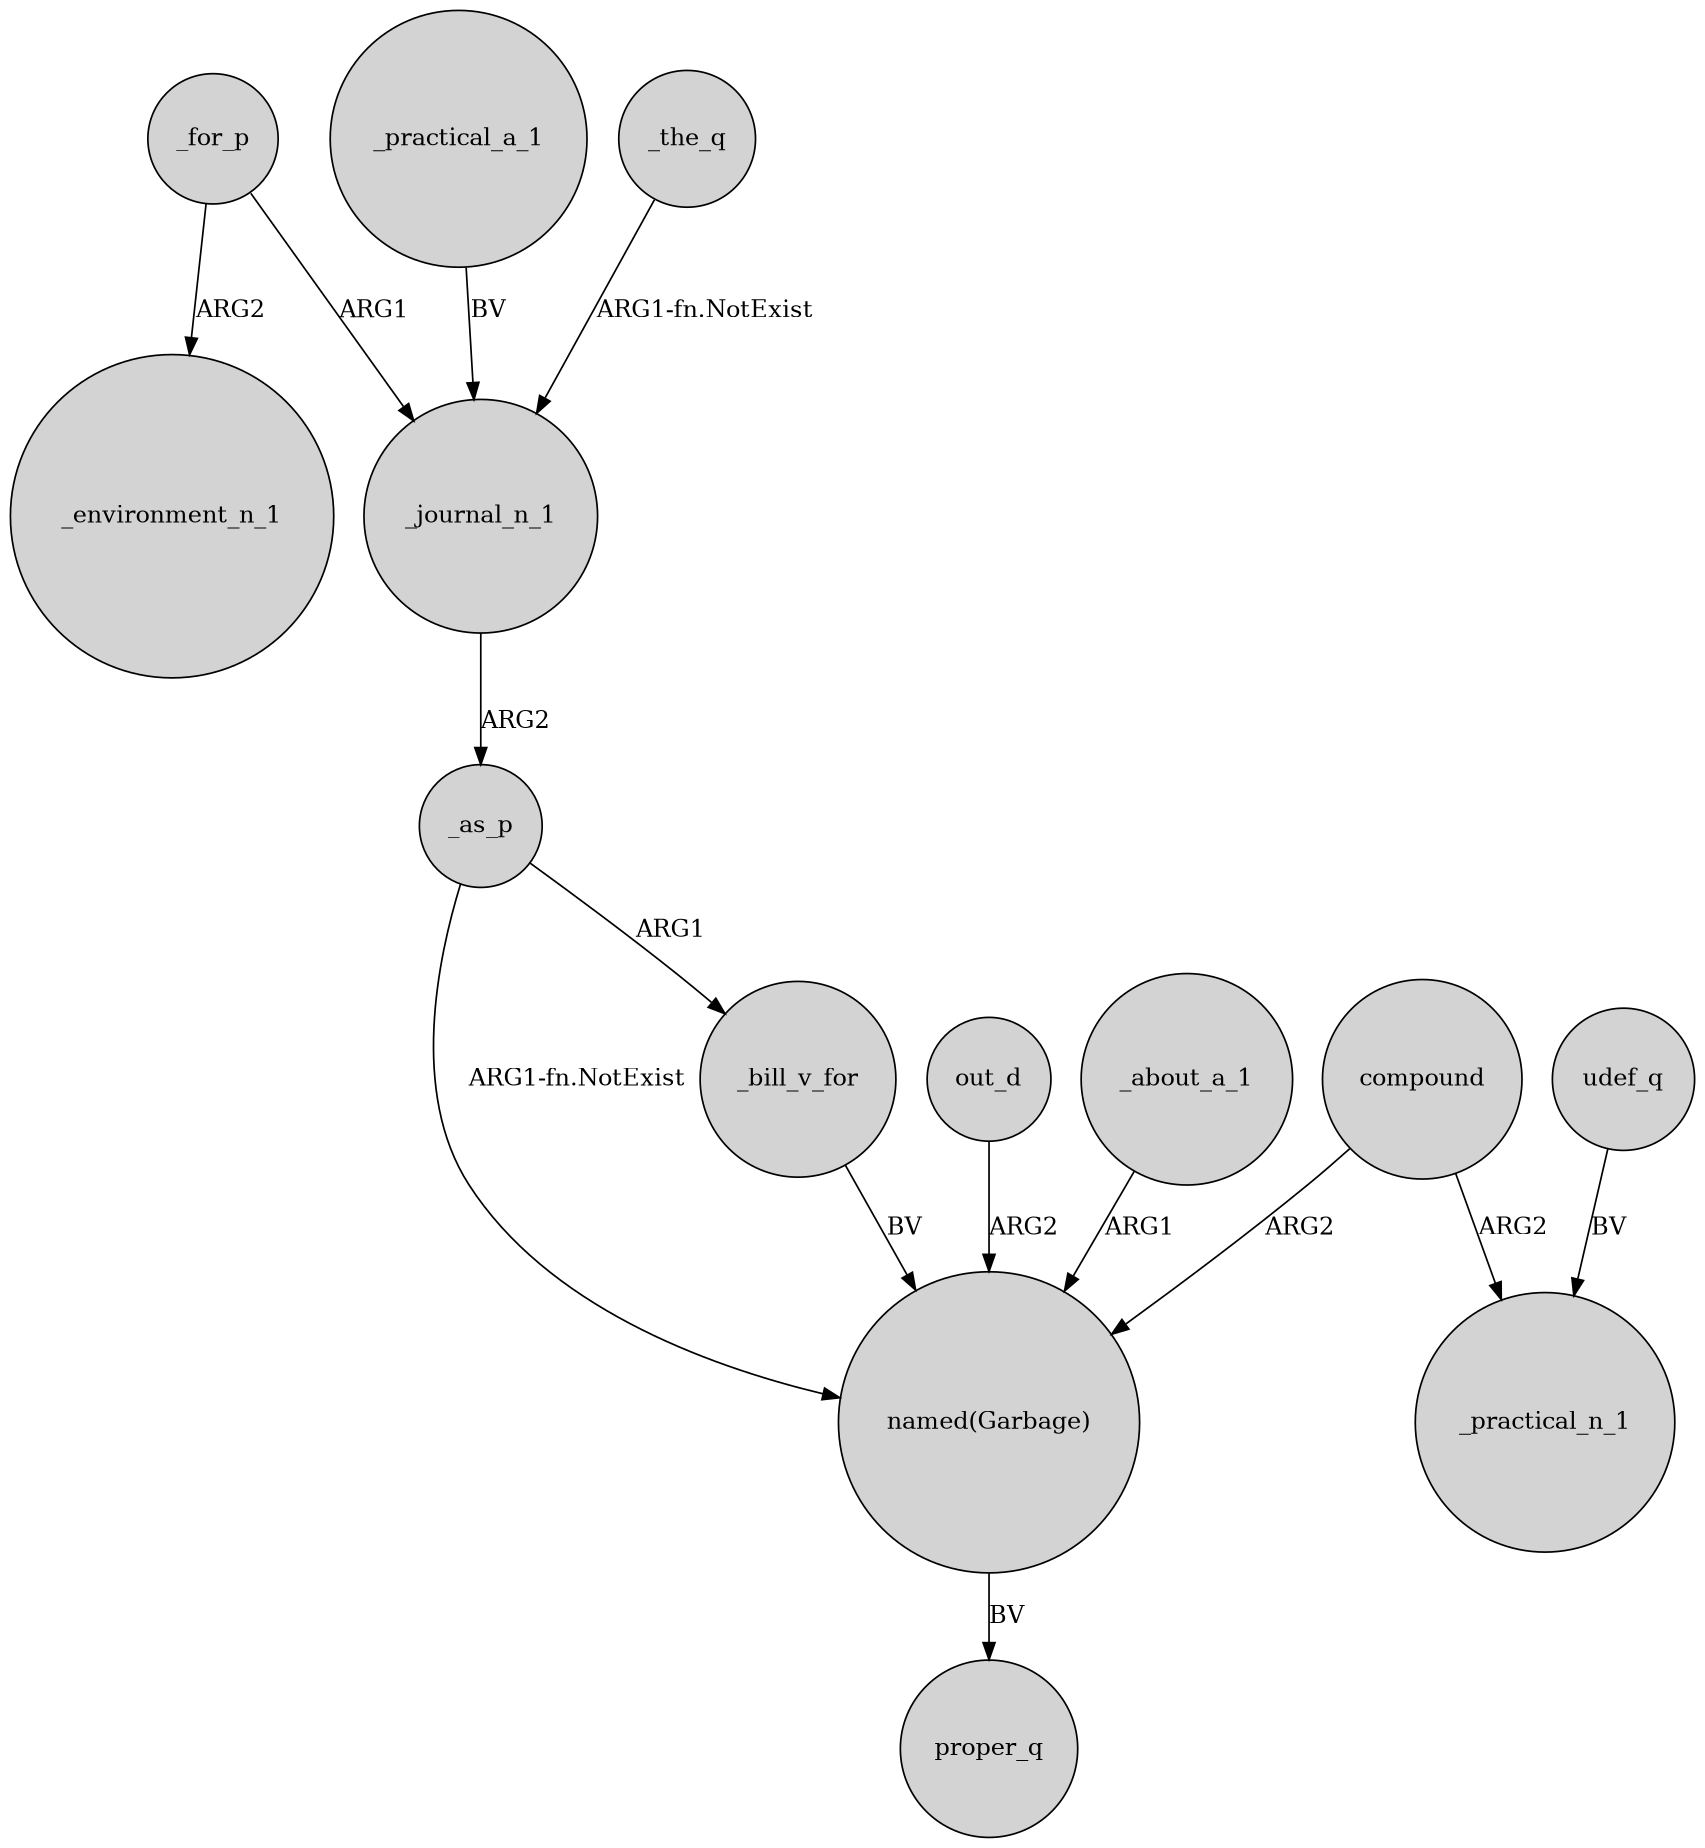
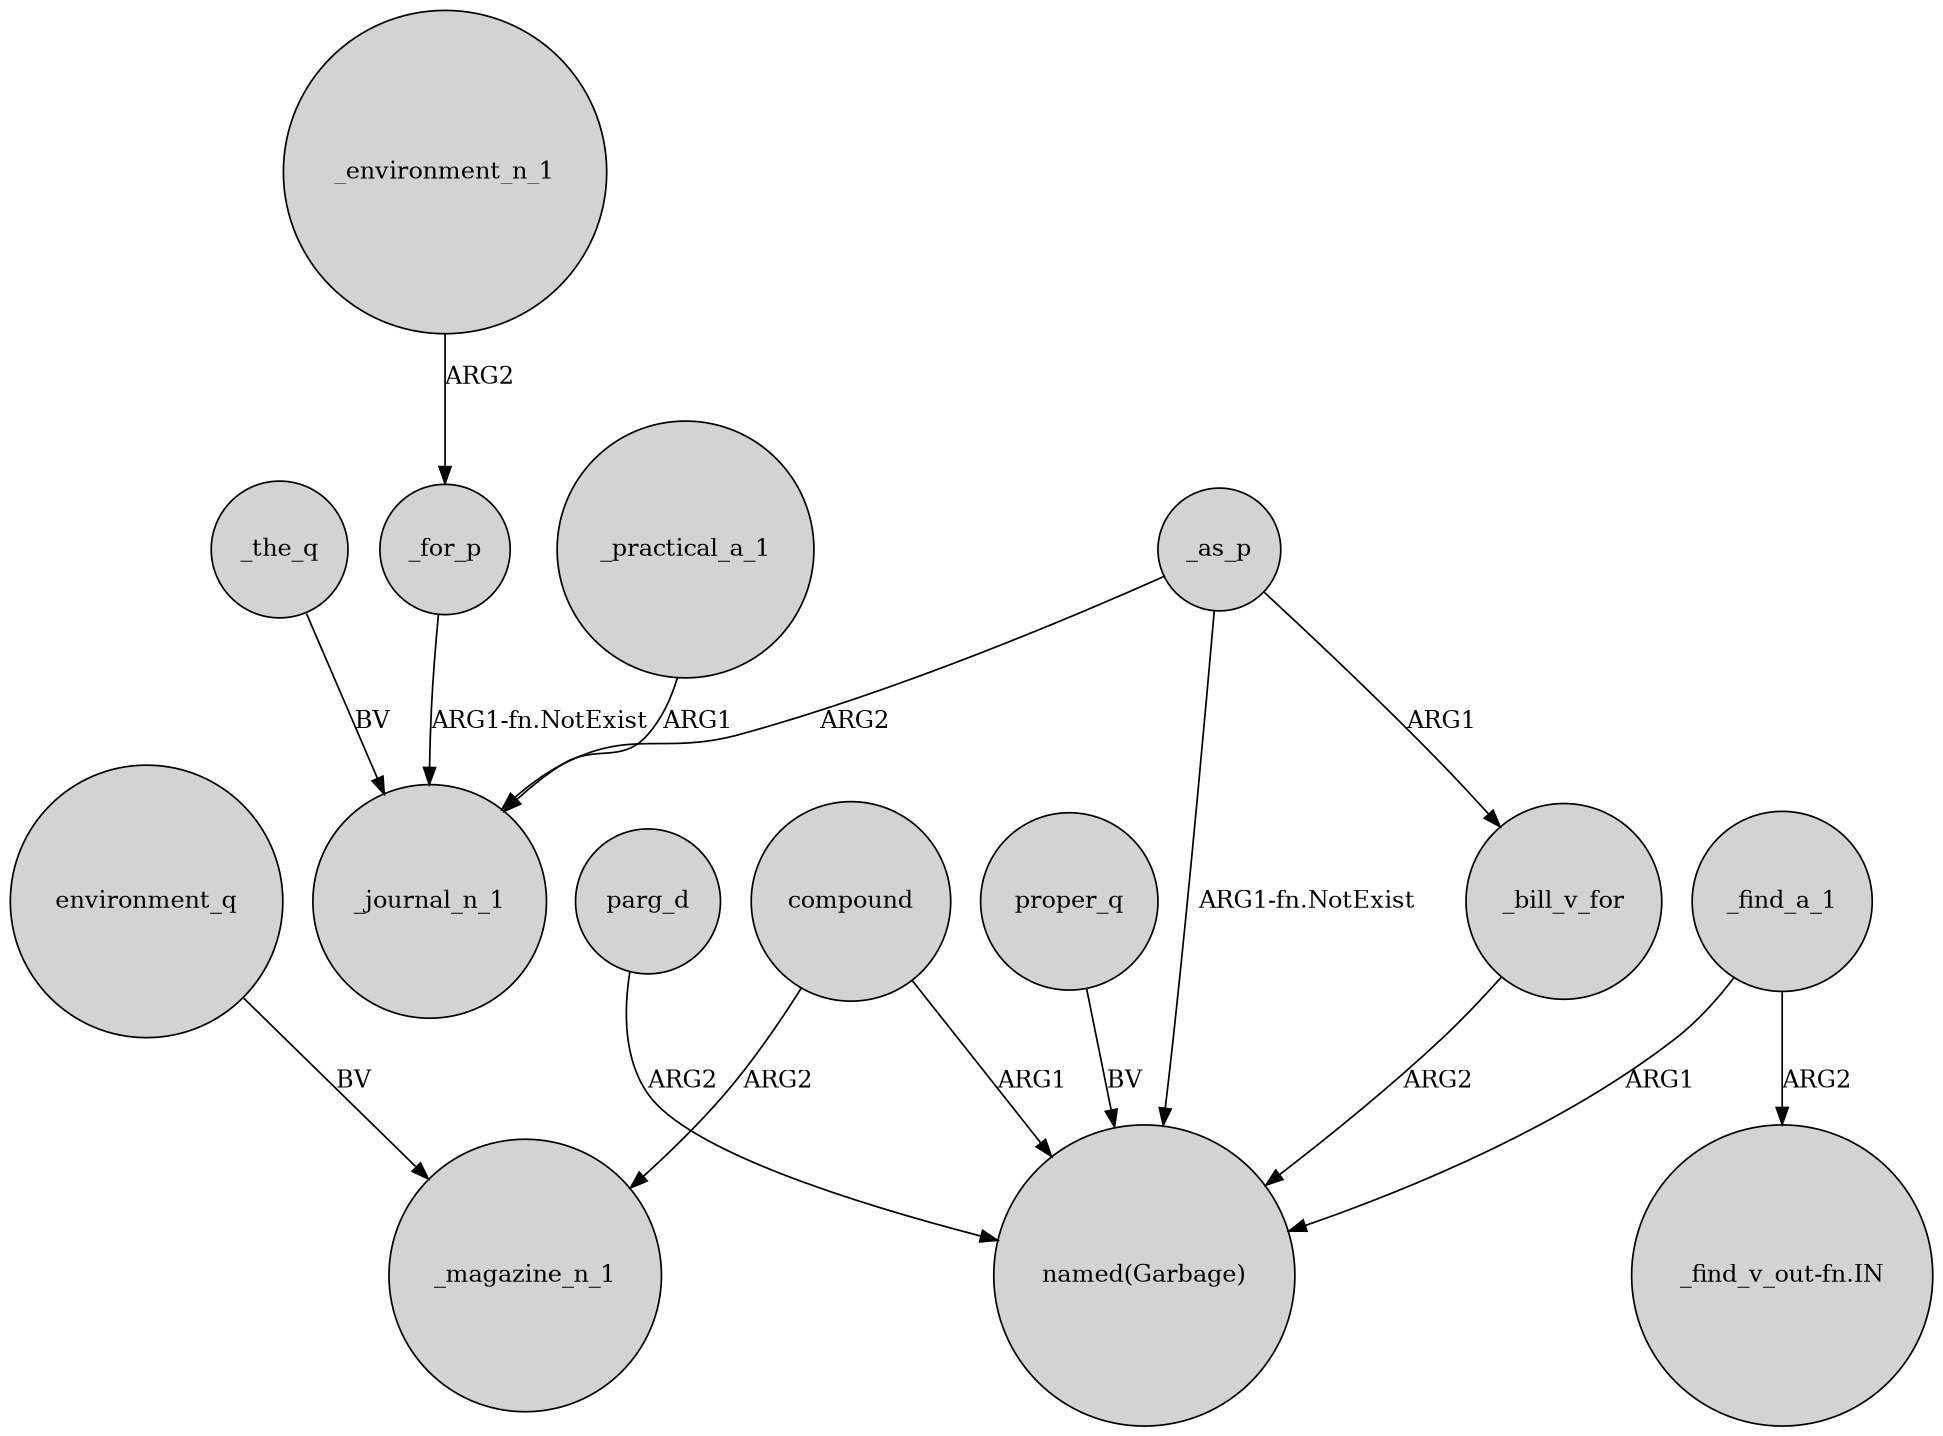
(199, 271) -> (445, 400)
(374, 311) -> (540, 722)
(488, 311) -> (698, 722)
(705, 311) -> (373, 722)
(481, 690) -> (842, 703)
(989, 1079) -> (648, 901)
(1187, 1079) -> (1782, 901)
(1624, 1079) -> (147, 901)
(905, 1228) -> (1439, 1081)
(1300, 1228) -> (1033, 1081)
none -> (1782, 1275)
(1545, 1422) -> (525, 1275)
(989, 1608) -> (1099, 1049)
